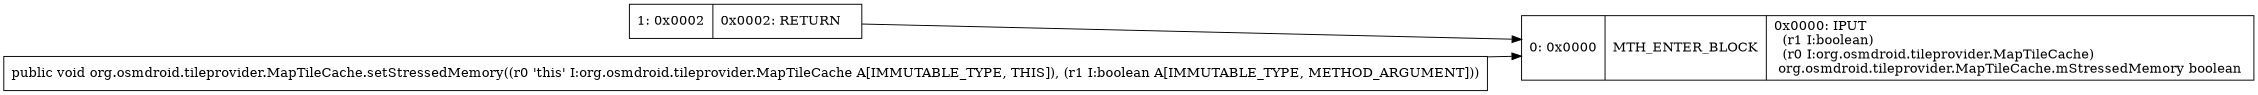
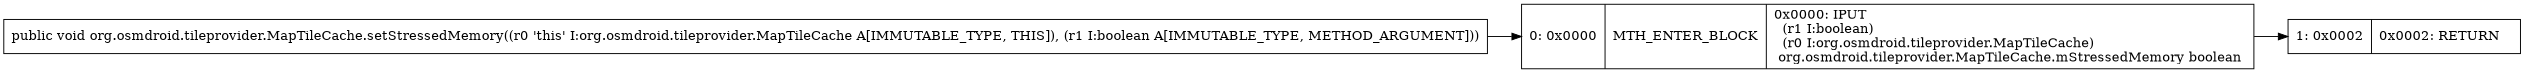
(1187, 32) -> (2266, 37)
